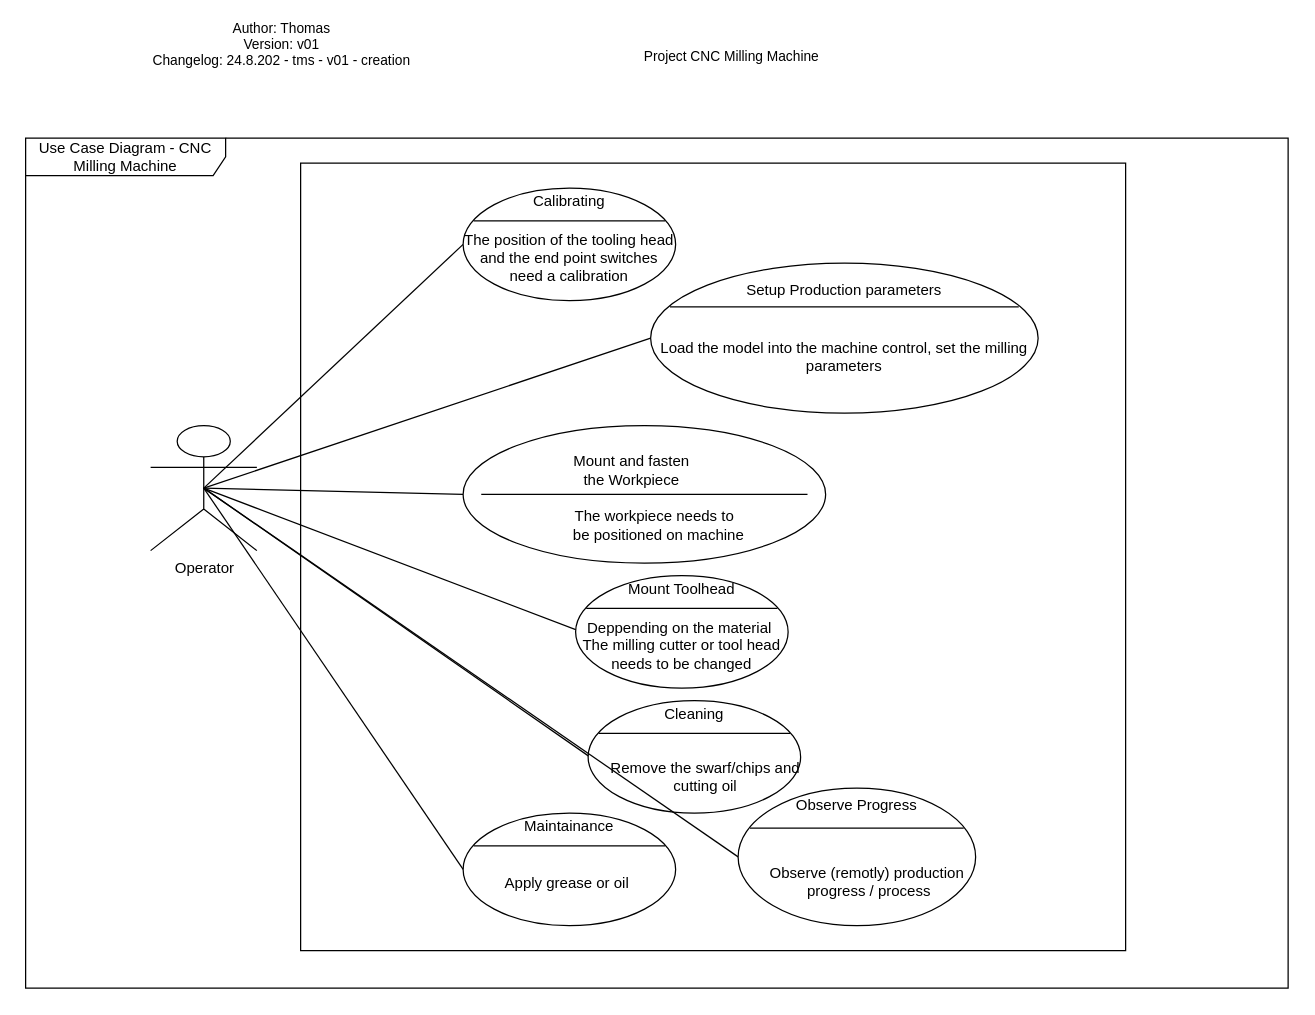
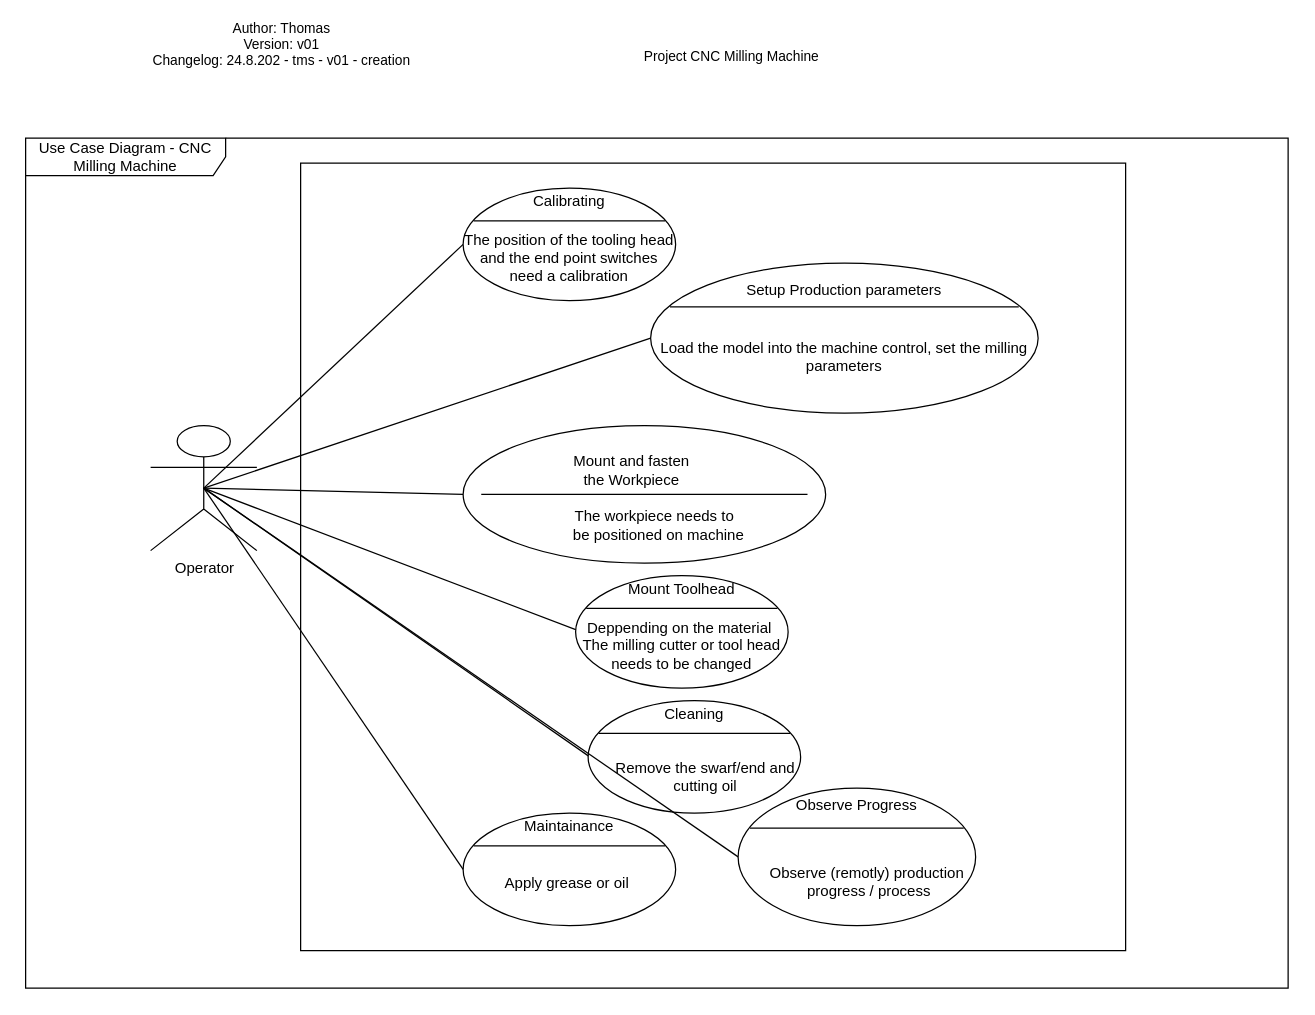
(706, 777) -> (706, 777)
